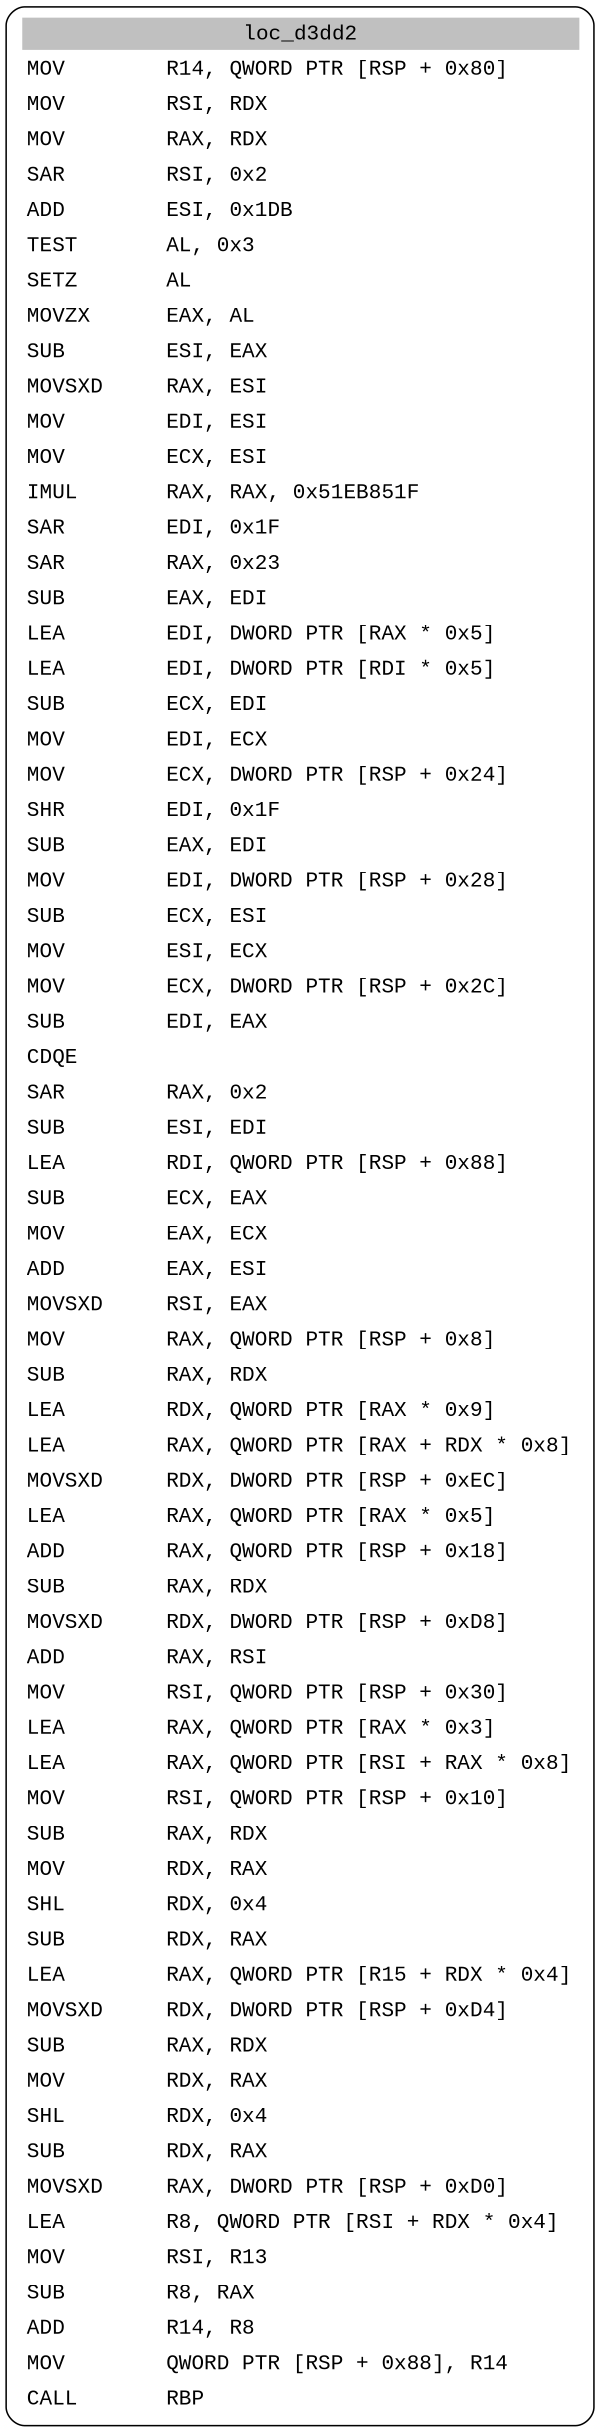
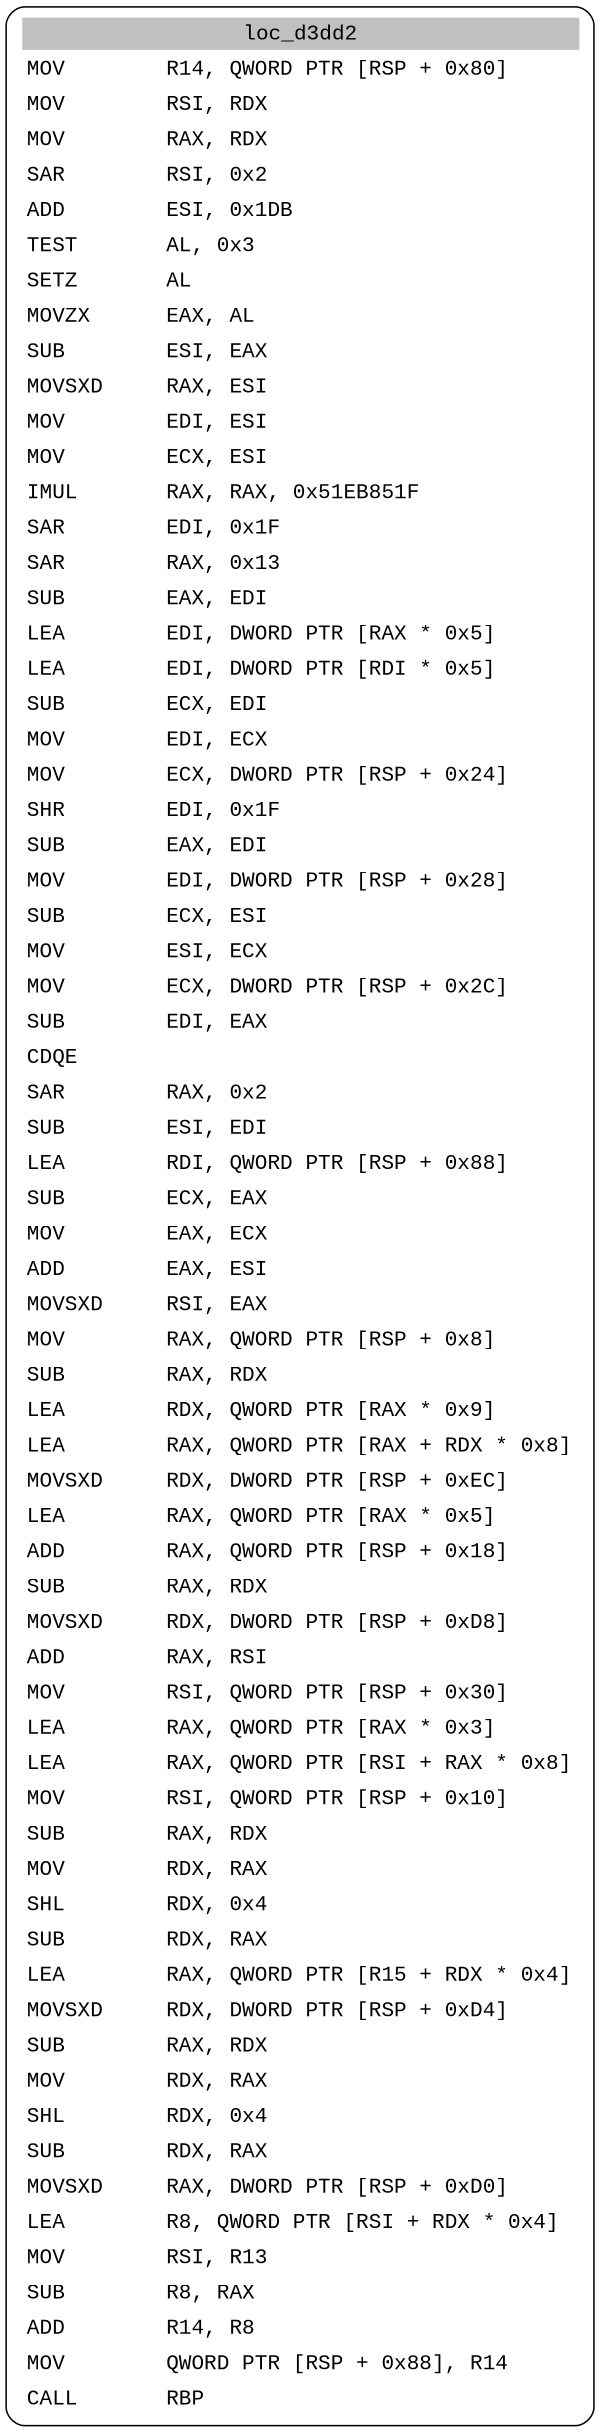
(154, 562) -> (154, 562)
